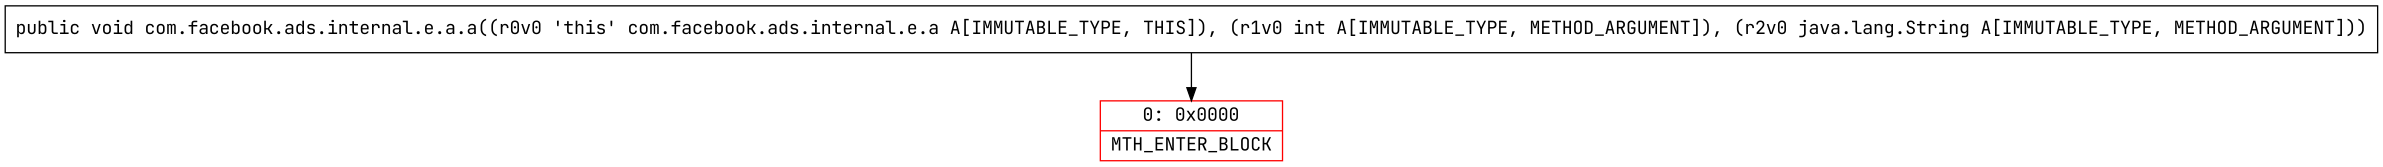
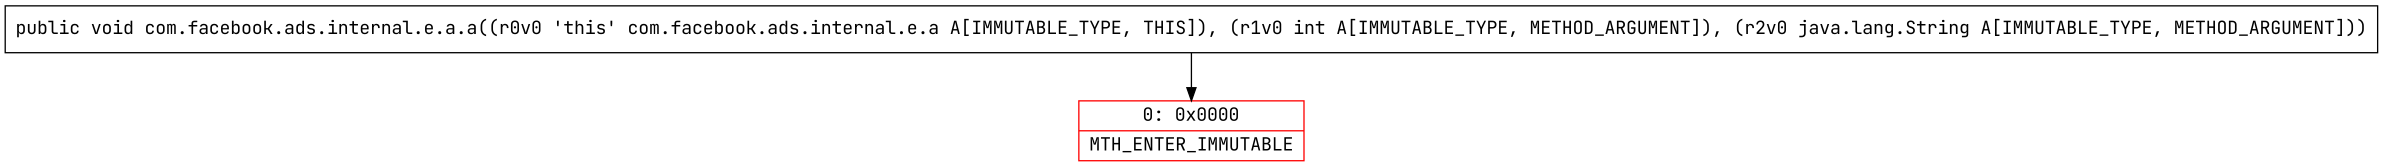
(1191, 145) -> (1191, 145)
